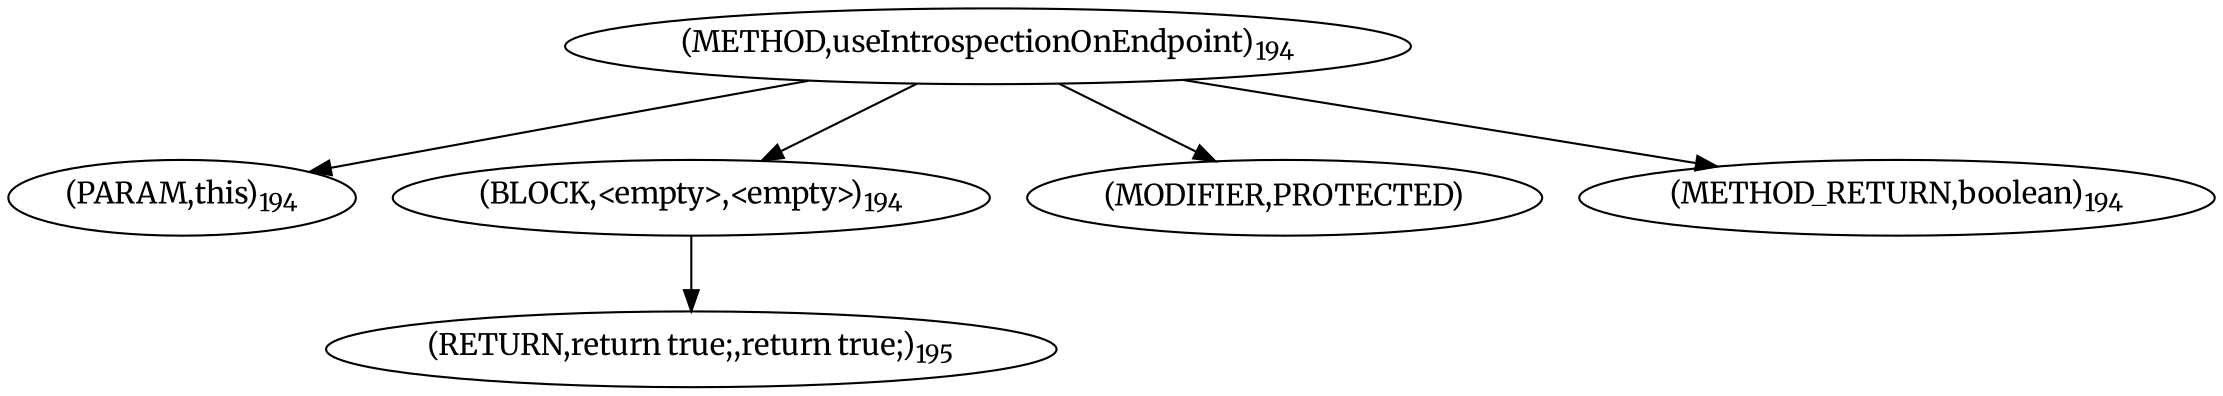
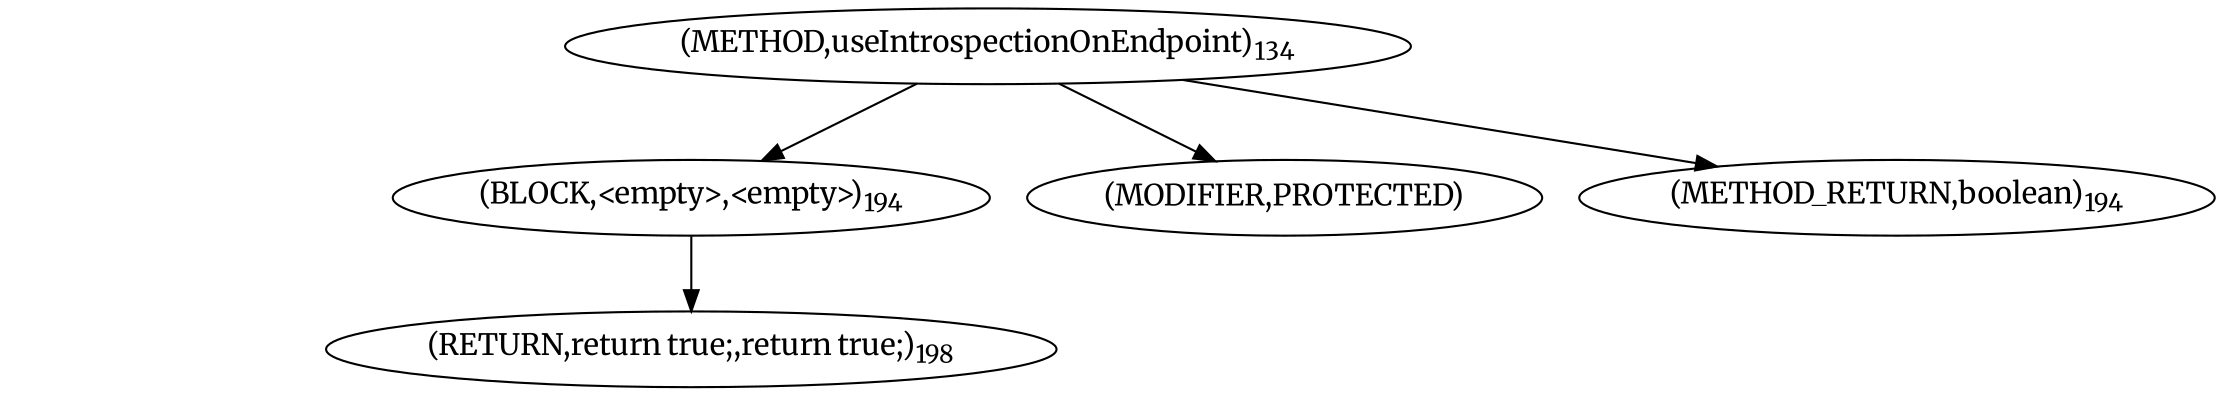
(1275, 43) -> (1275, 43)
(182, 198) -> none
(935, 346) -> (935, 346)
